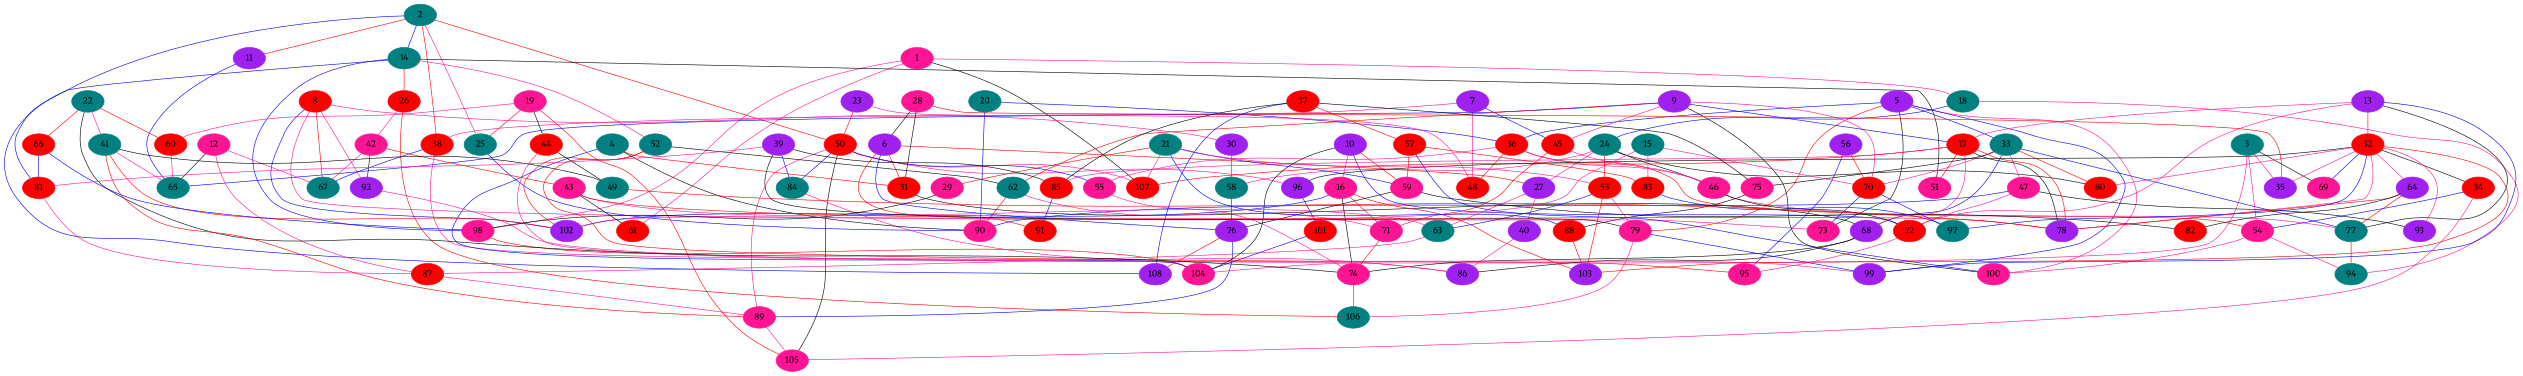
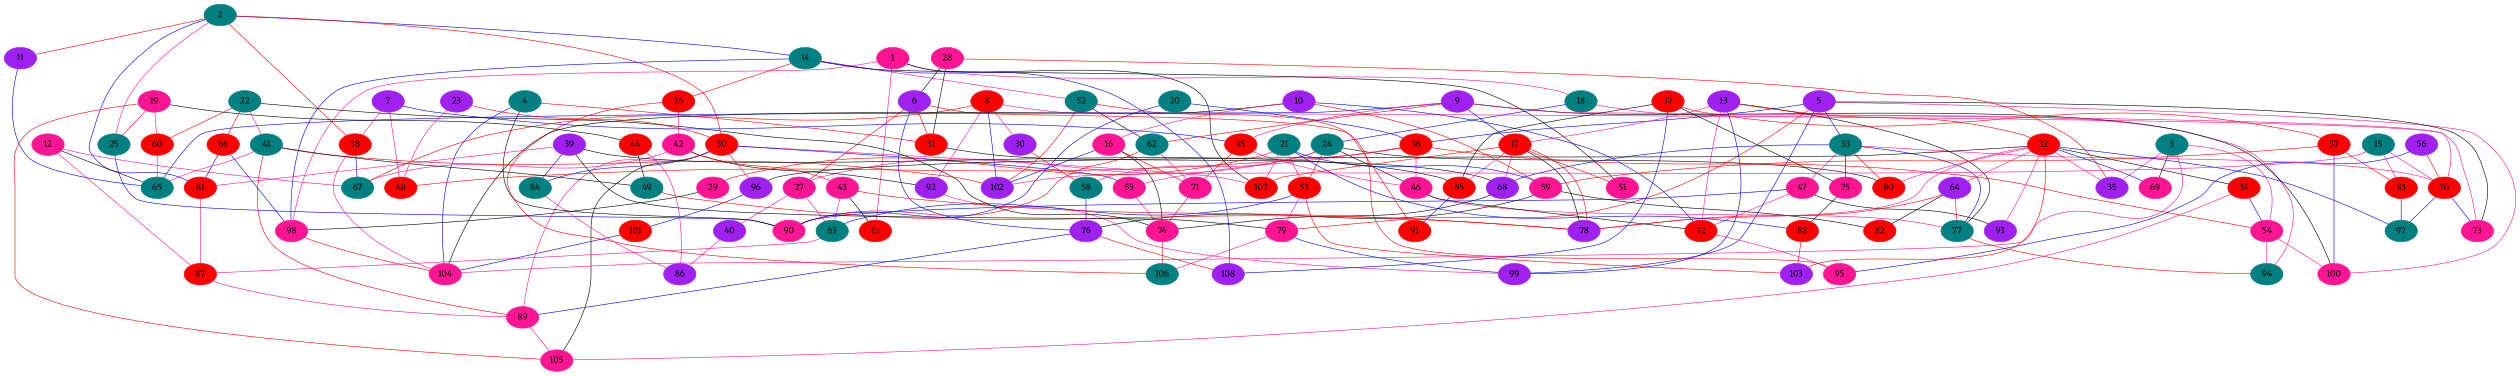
(1539, 188) -> (799, 188)
(1476, 227) -> none
(1752, 258) -> none
